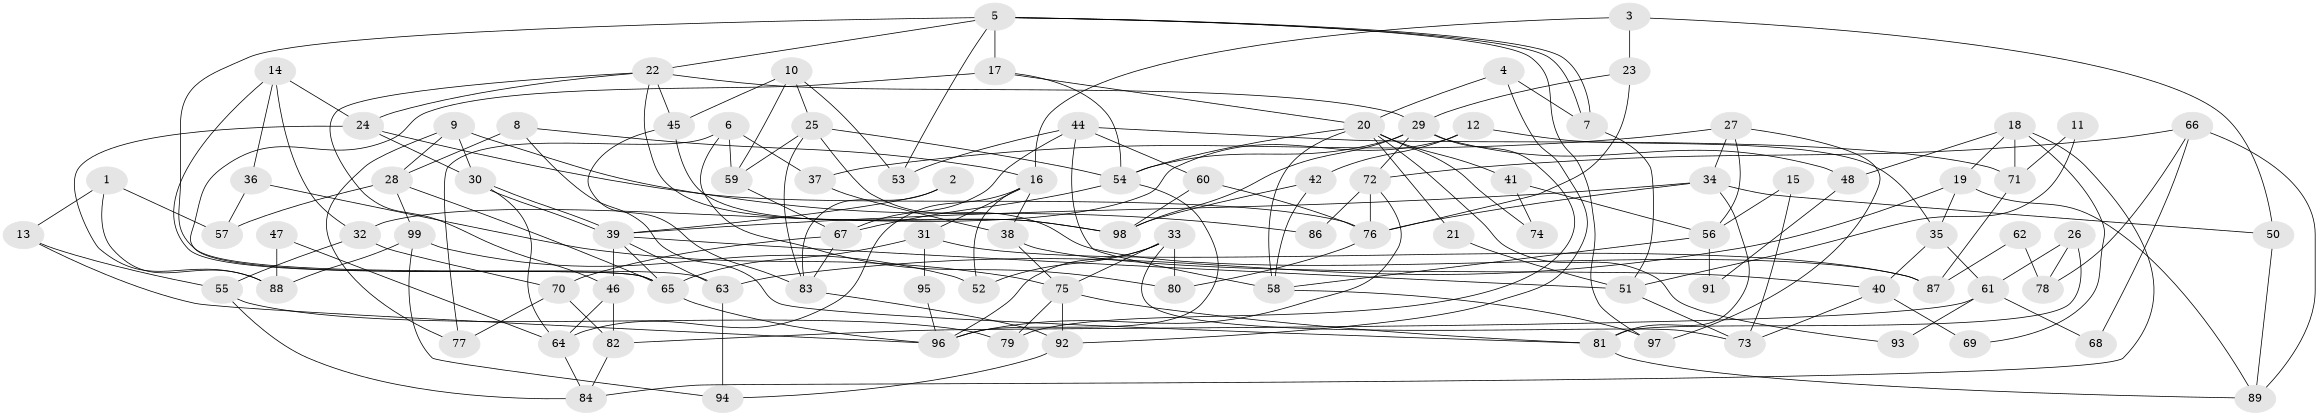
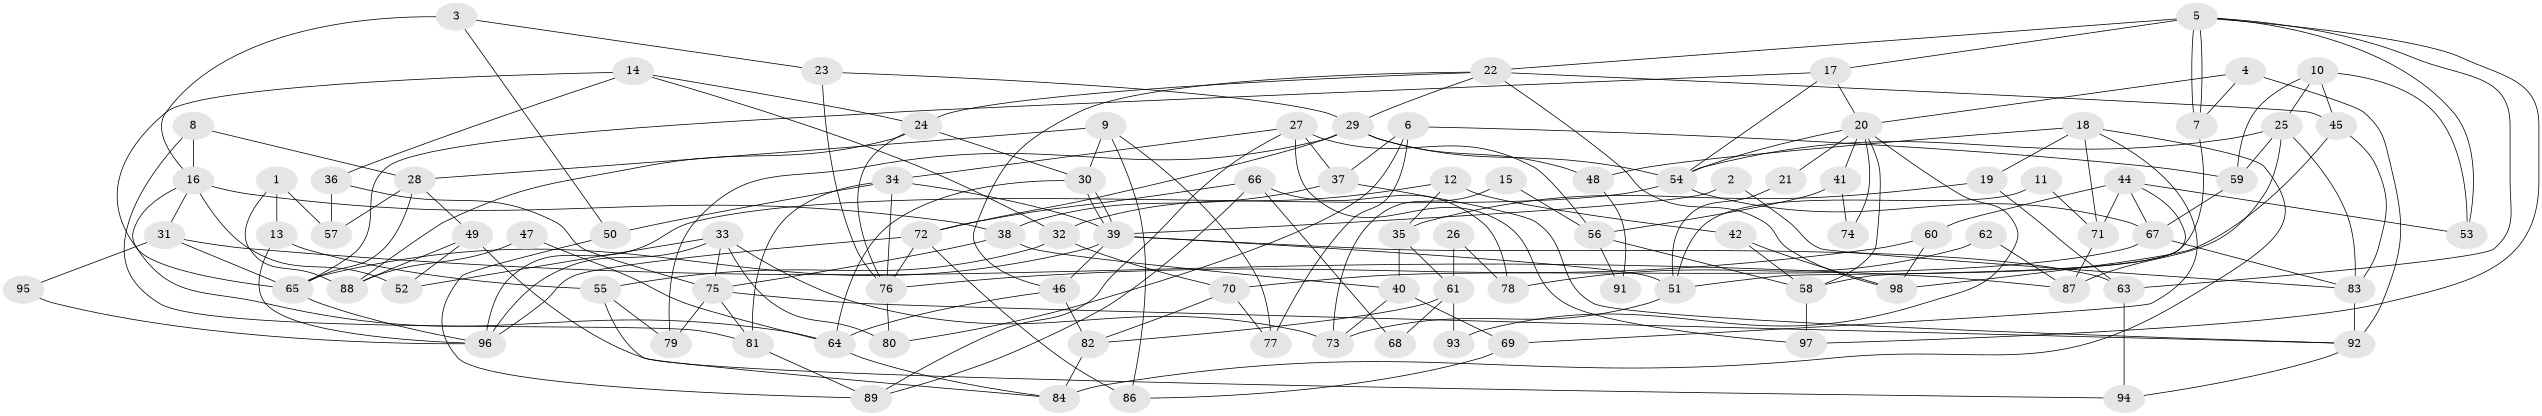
(1268, 176) -> none
(415, 235) -> (472, 235)
(2138, 249) -> (1101, 290)
none -> (1770, 321)
(1872, 325) -> none
none -> (1297, 390)
